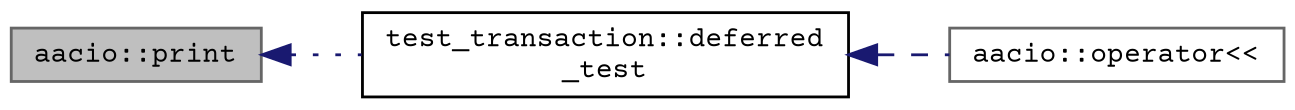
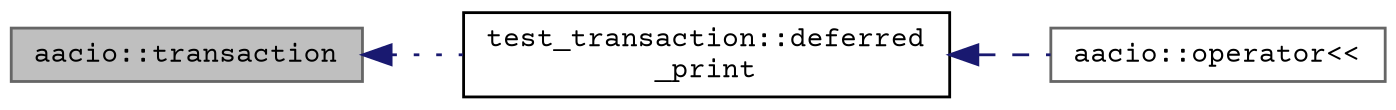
(136, 55) -> (187, 55)
(605, 55) -> (707, 55)
